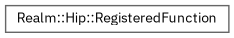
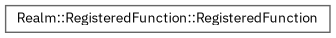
(117, 19) -> (168, 19)
